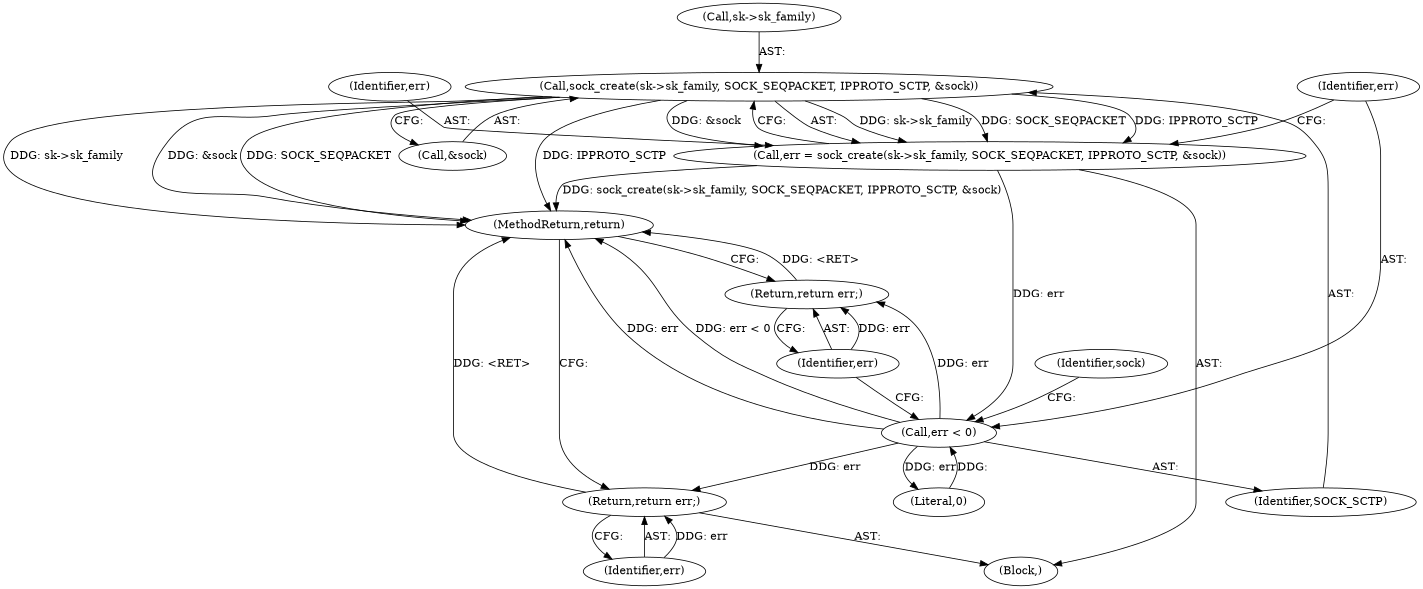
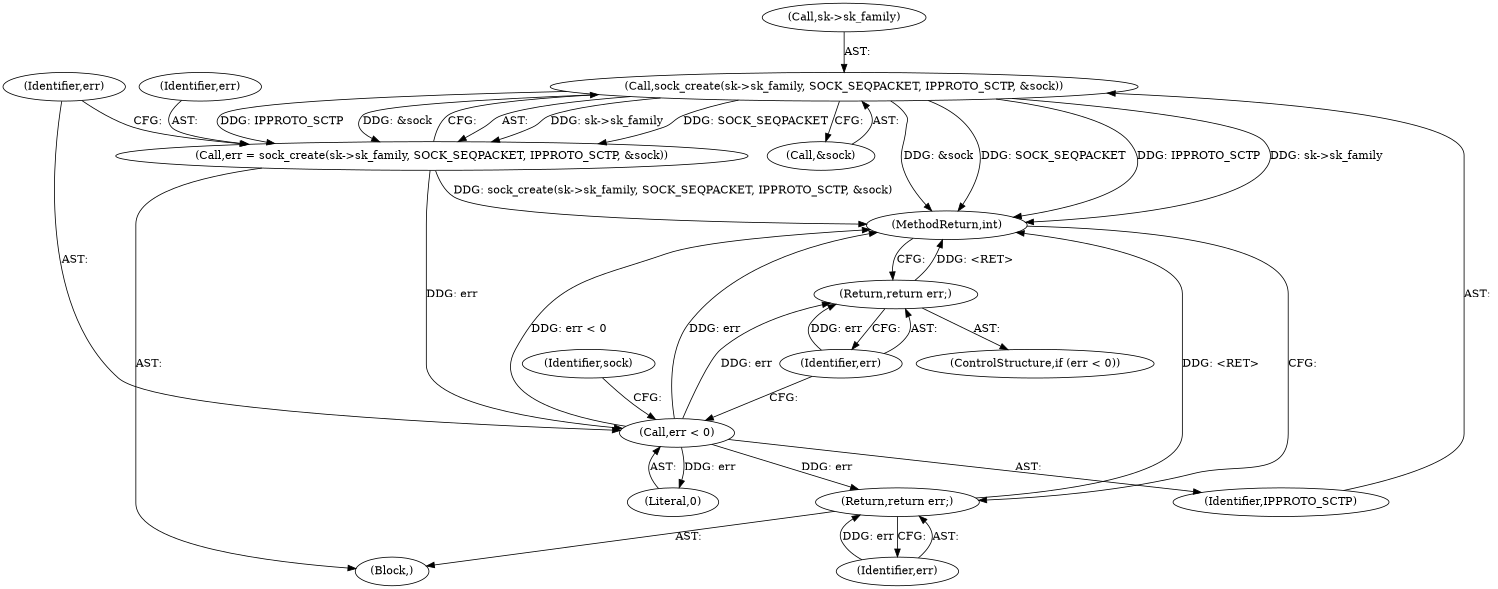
(559, 225) -> (947, 225)
none -> (1035, 364)
(974, 468) -> (665, 468)
(1321, 502) -> (1281, 502)
